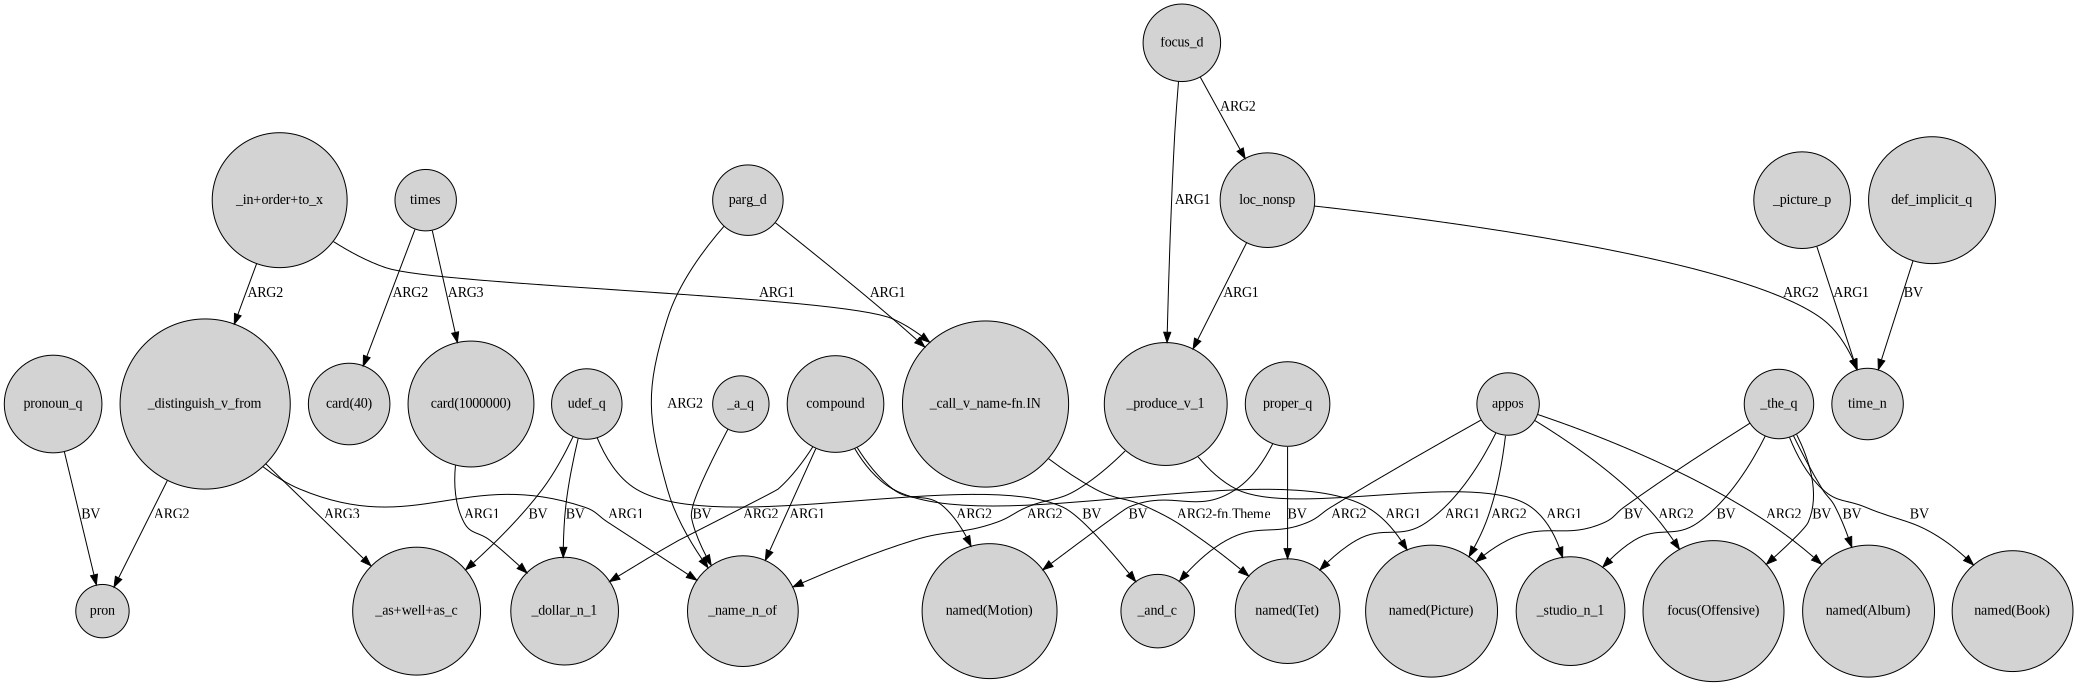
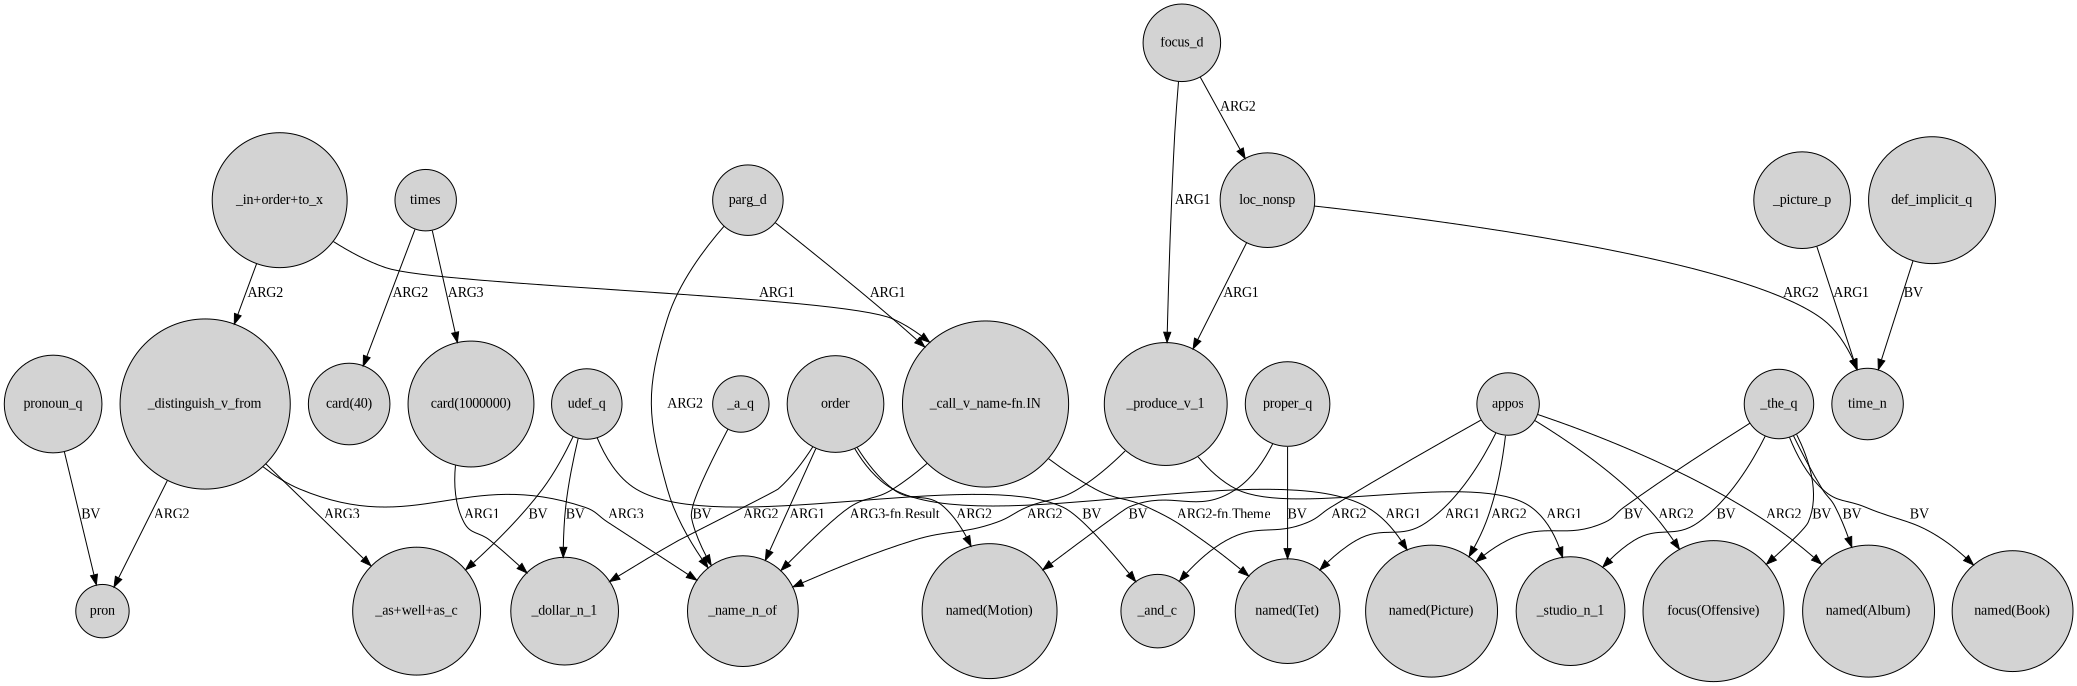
(836, 404) -> (836, 404)
none -> (849, 508)
(626, 515) -> (626, 515)
